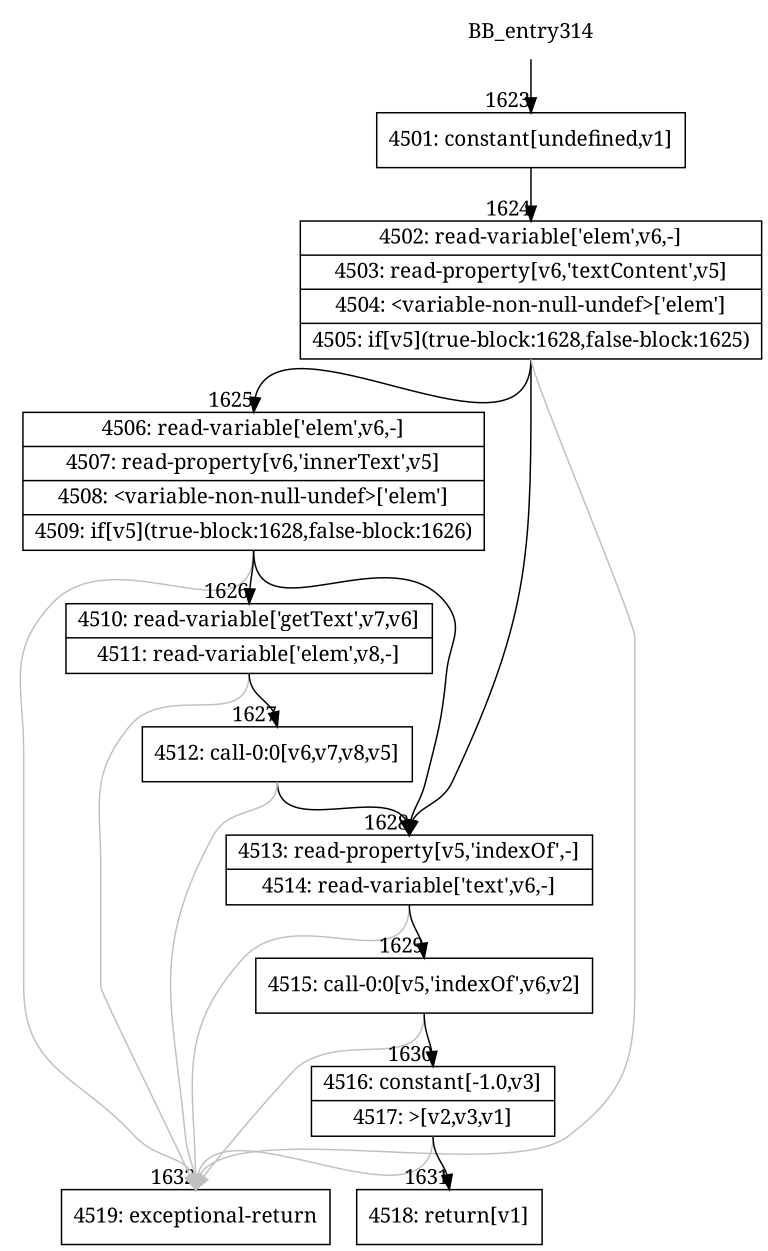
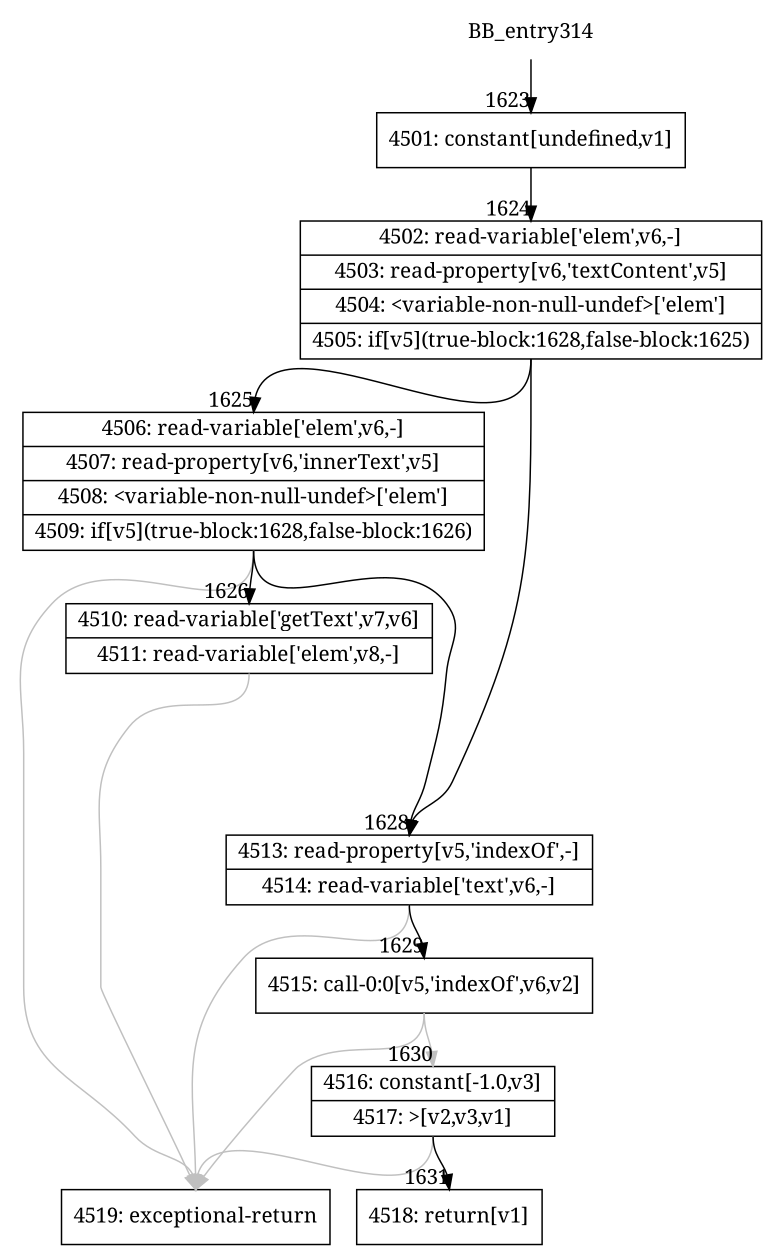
(277, 754) -> none
(635, 938) -> none
(428, 1037) -> (428, 1037)
